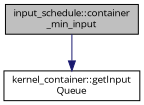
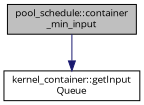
(72, 19) -> (72, 19)
